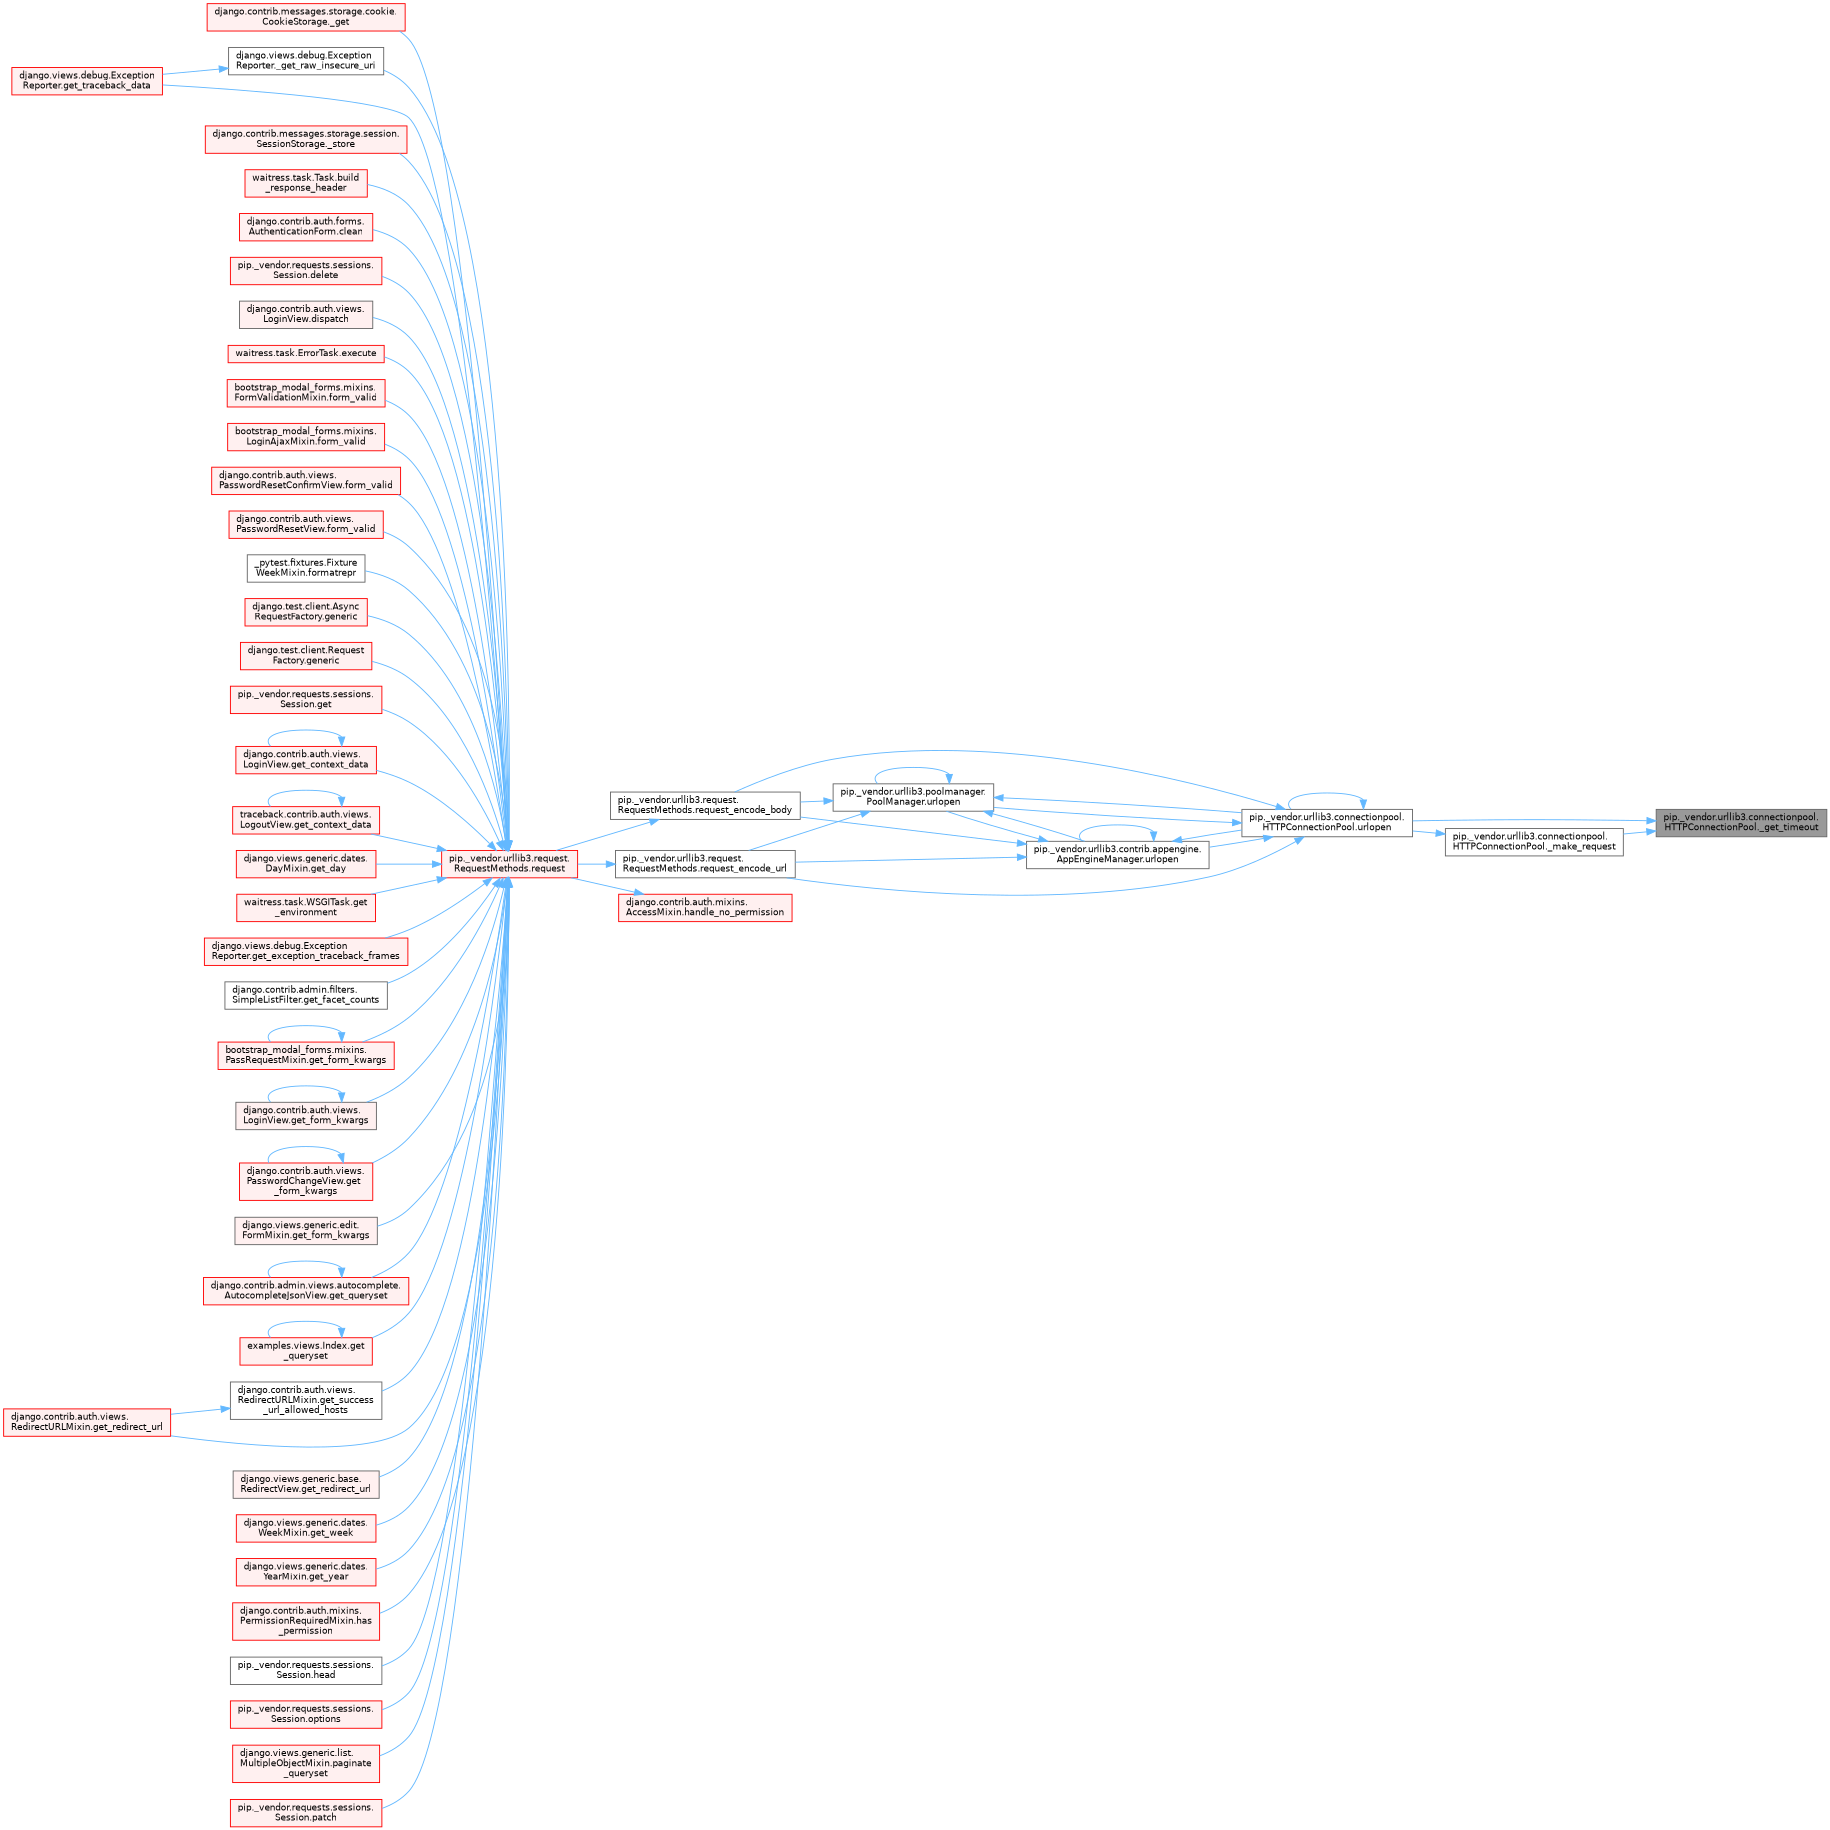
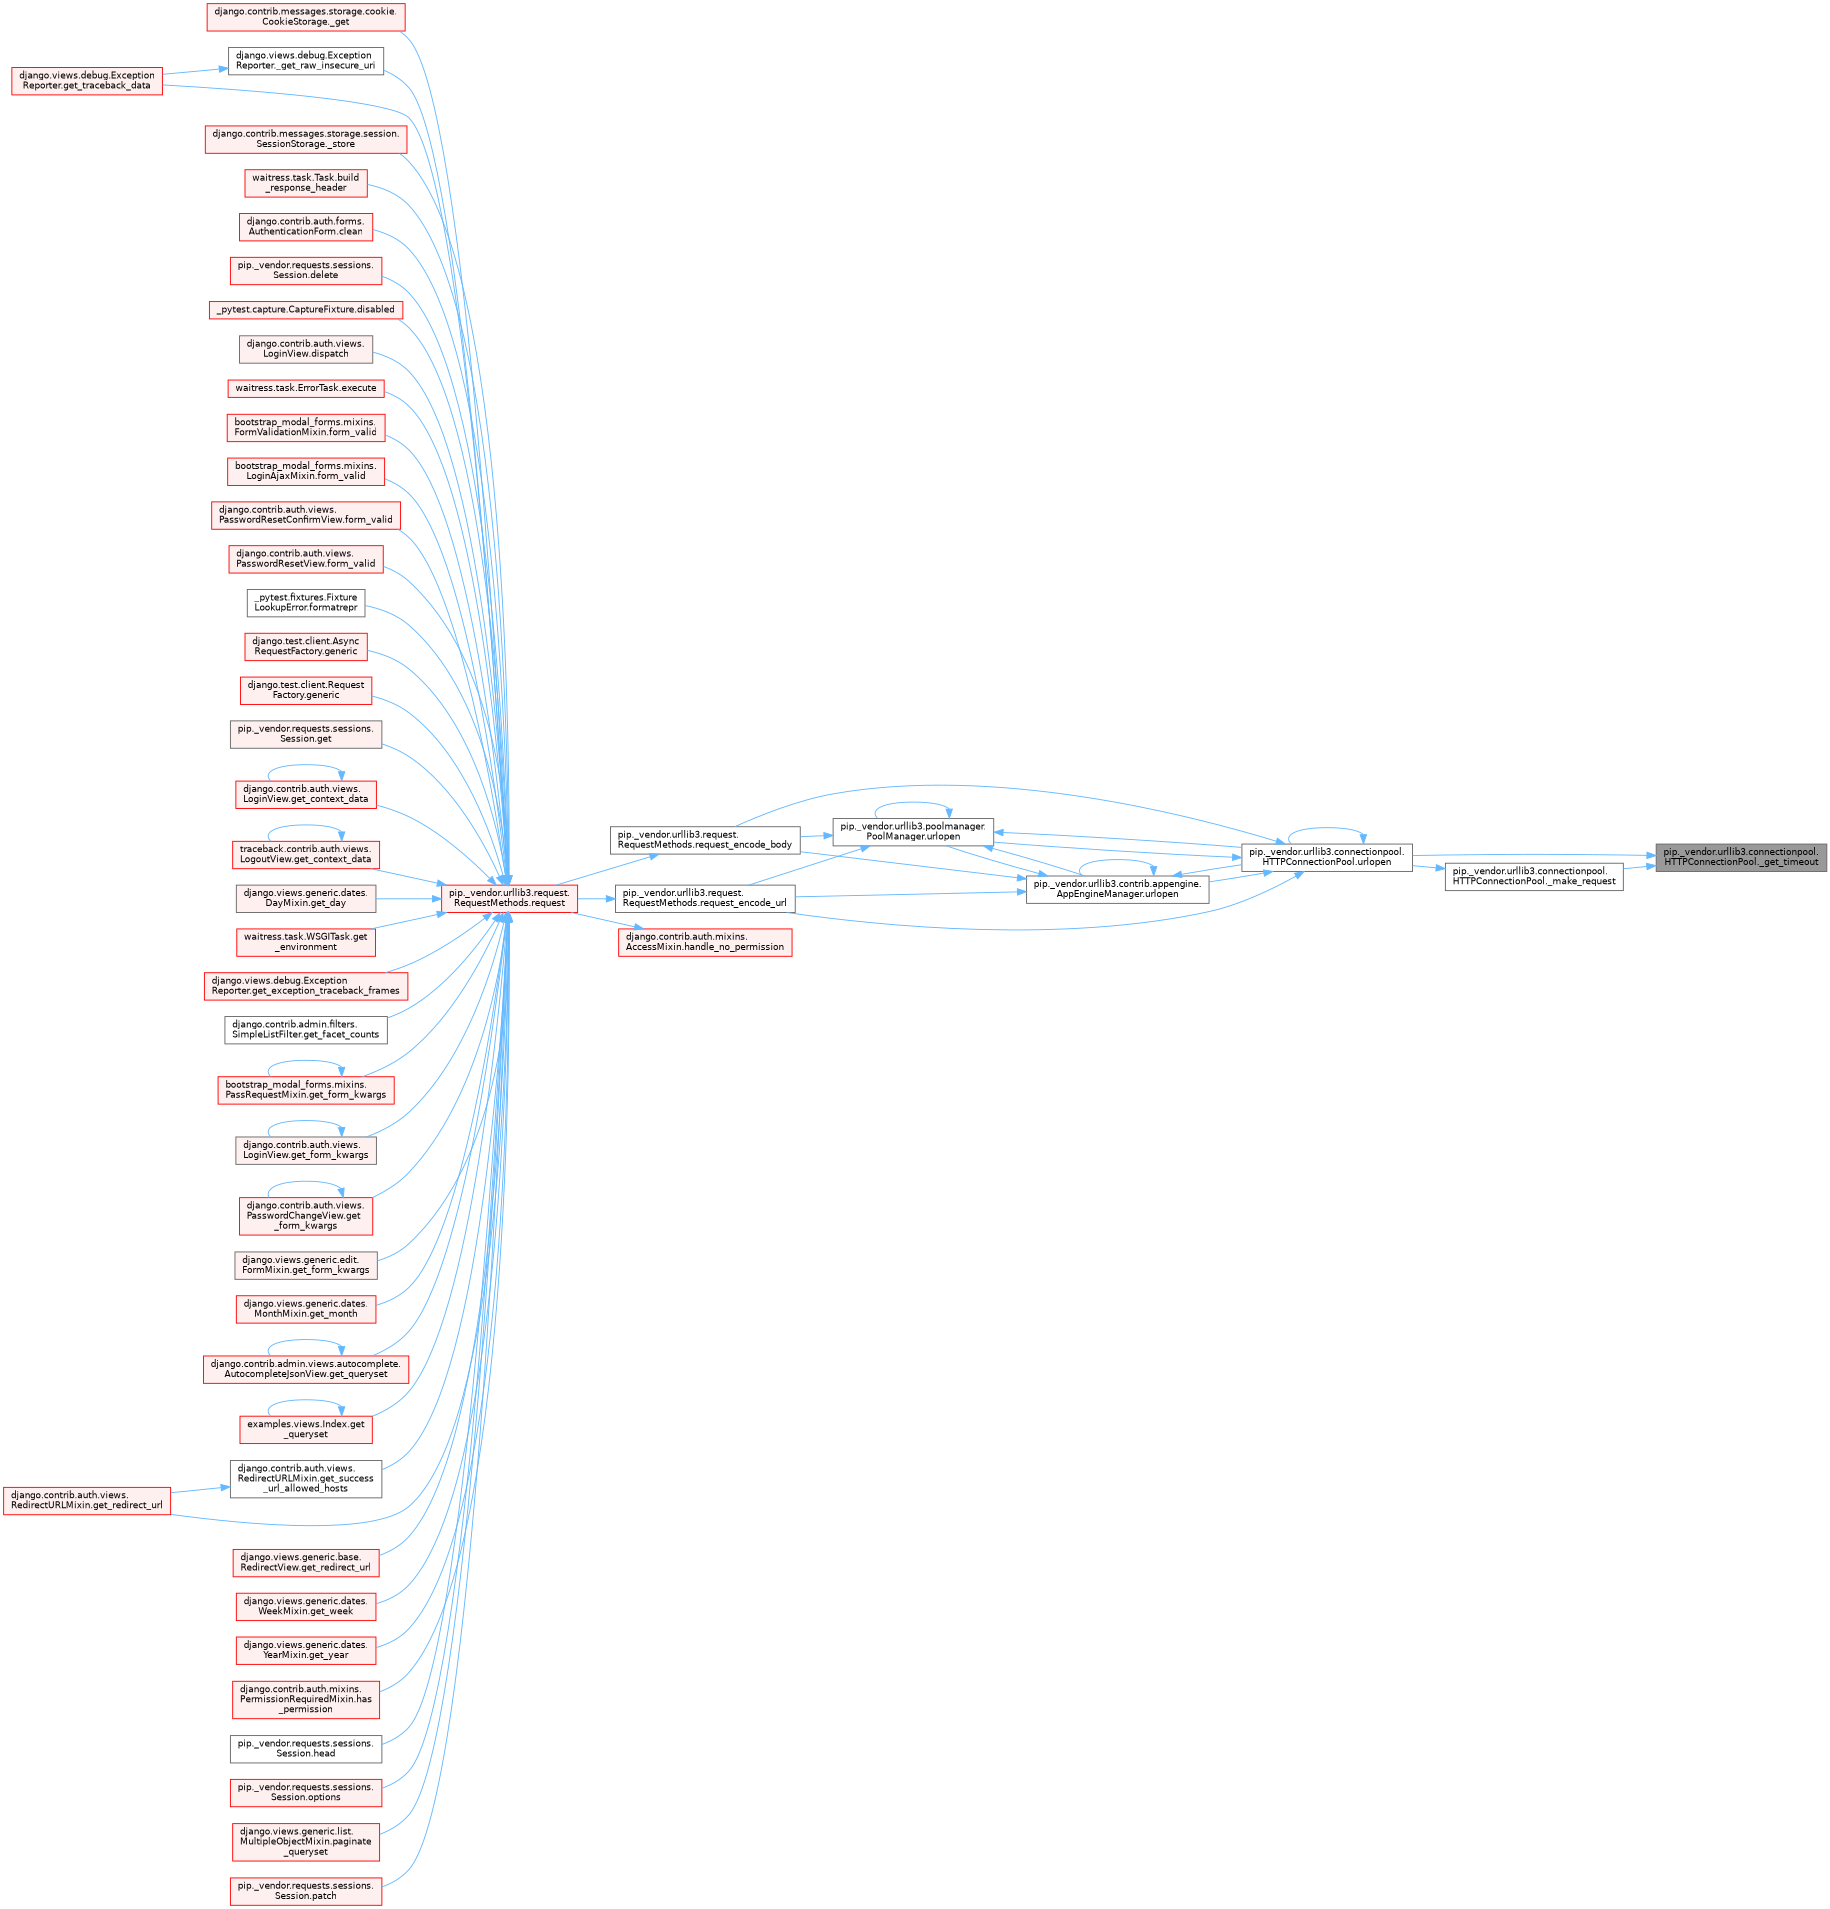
none -> (306, 310)
(306, 568) -> (306, 603)
(306, 700) -> (306, 735)
(306, 864) -> (306, 899)
none -> (306, 1309)
(306, 1485) -> (306, 1563)
